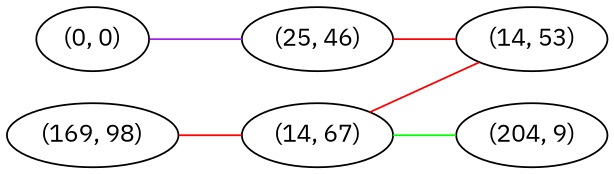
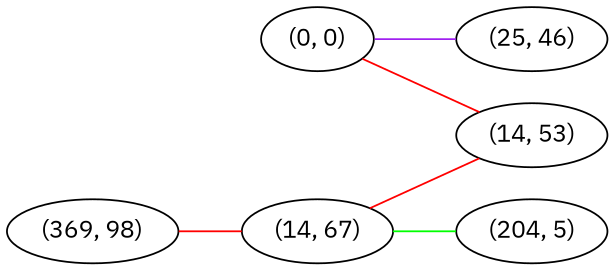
(425, 39) -> (421, 86)
(93, 135) -> (93, 231)
(532, 135) -> (532, 231)
